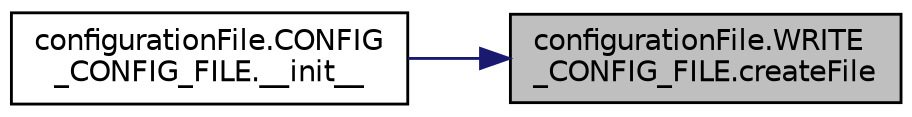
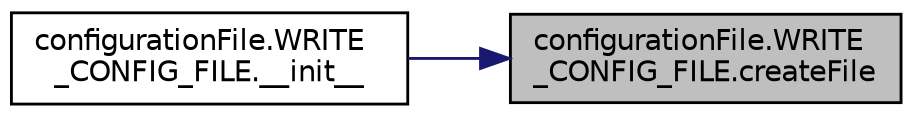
(210, 58) -> (210, 58)
